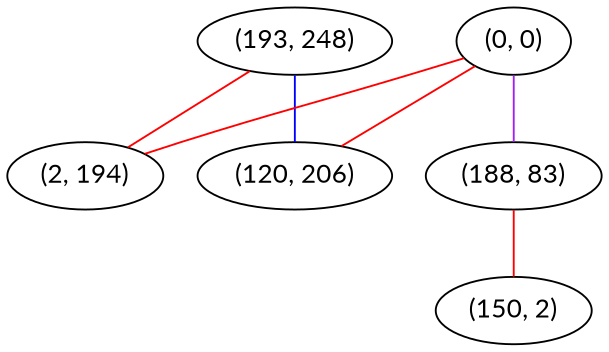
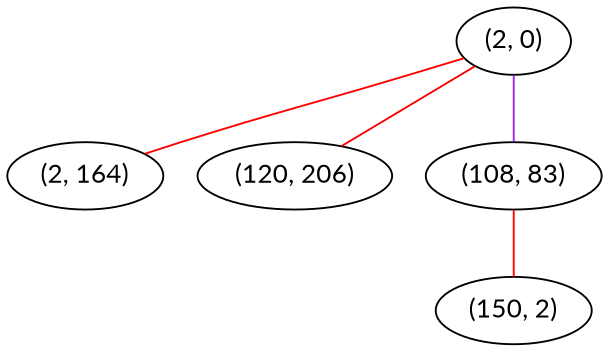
(295, 41) -> none
(514, 41) -> (514, 41)
(85, 176) -> (85, 176)
(514, 176) -> (514, 176)
